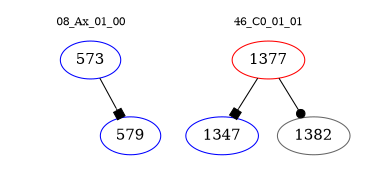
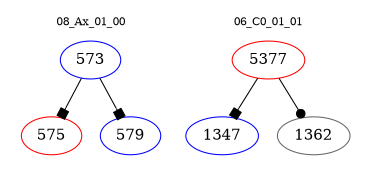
(268, 23) -> (268, 23)
(268, 60) -> (268, 60)
none -> (52, 136)
(314, 136) -> (314, 136)
